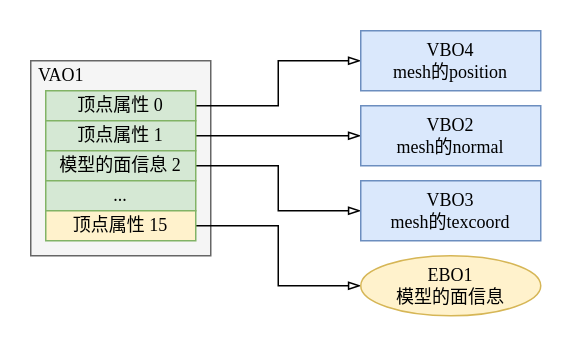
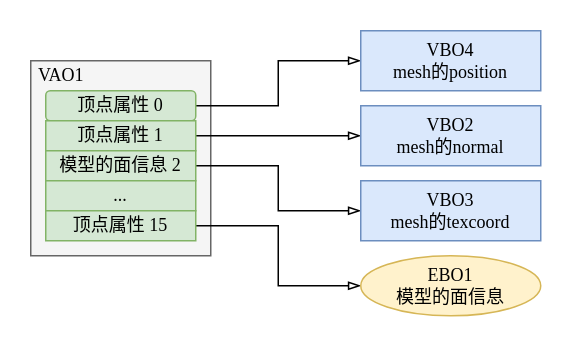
(121, 106) -> (121, 106)
(121, 226) -> (121, 226)
